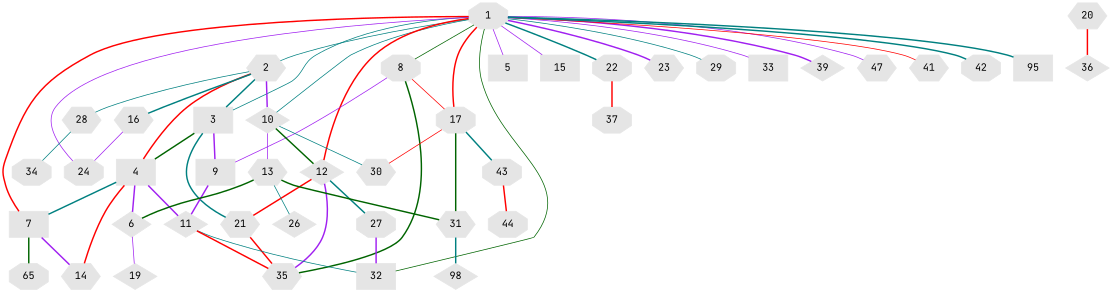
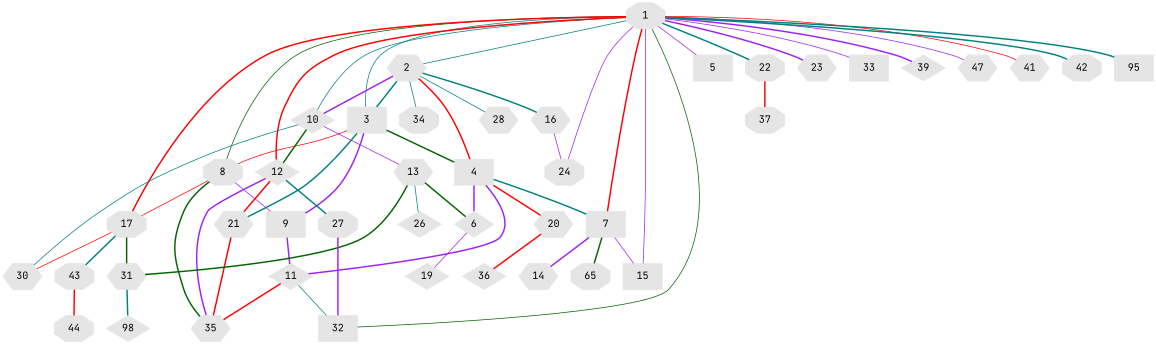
(716, 68) -> none
(56, 147) -> (413, 94)
none -> (287, 148)
(100, 222) -> (517, 200)
none -> (624, 250)
